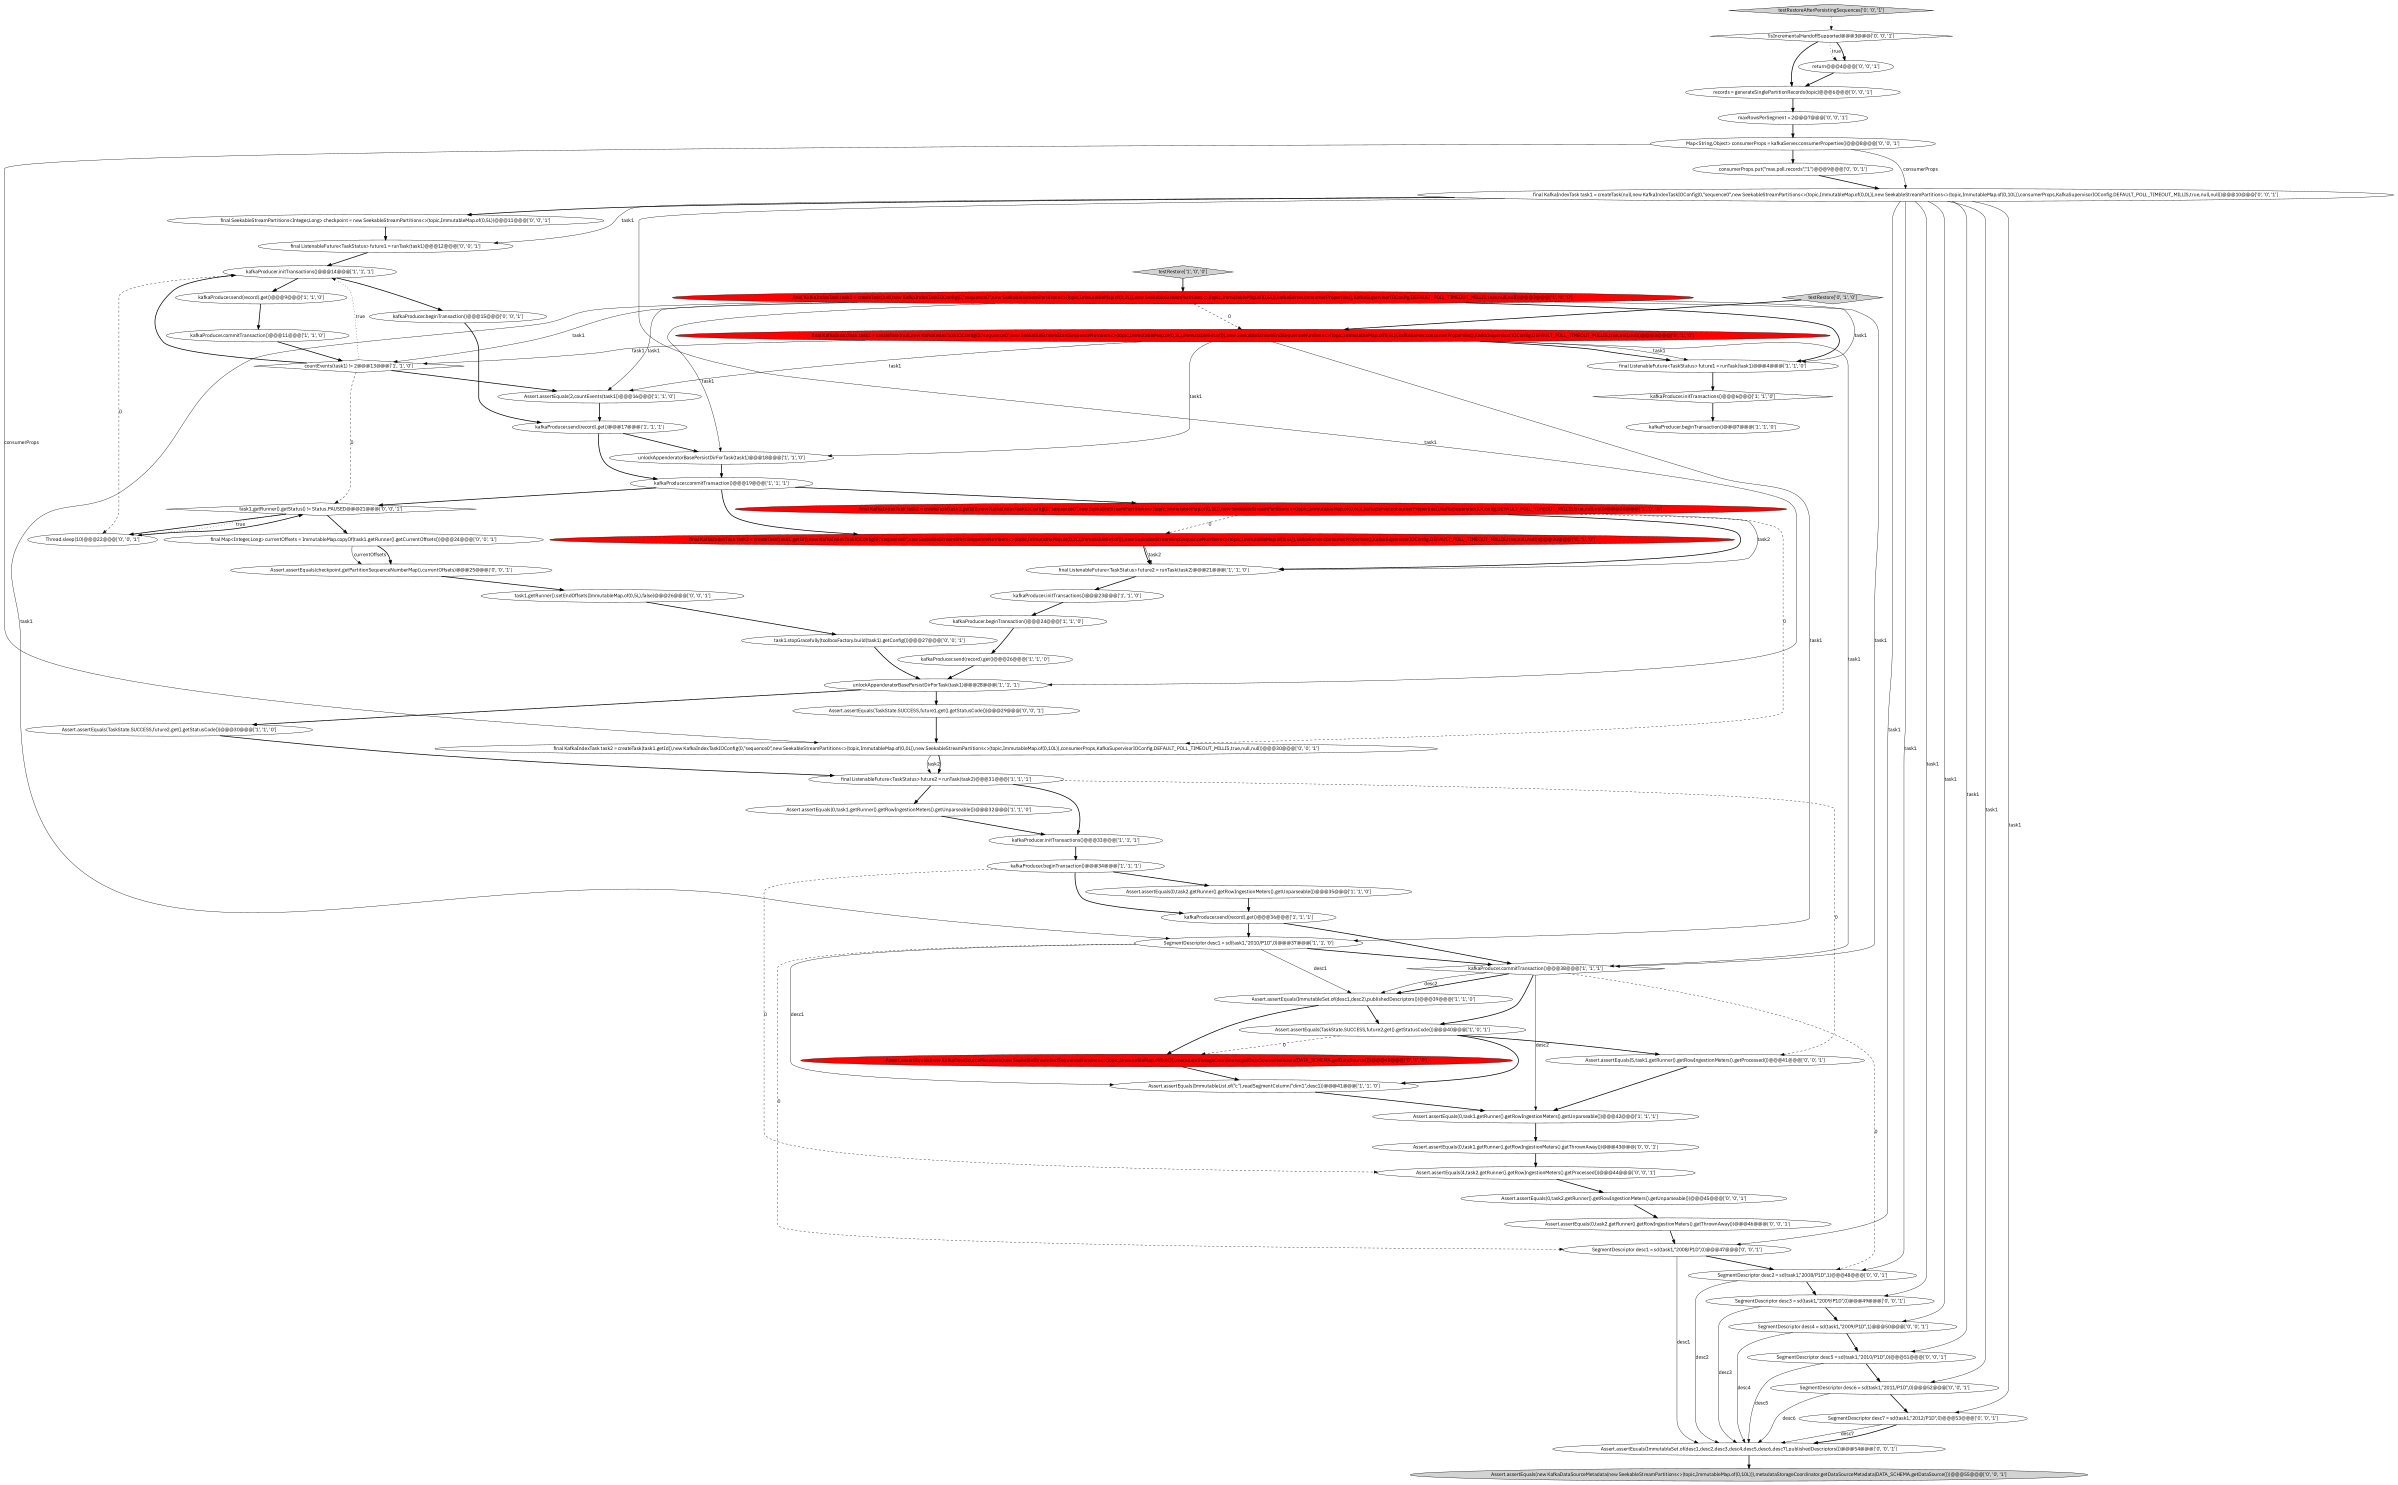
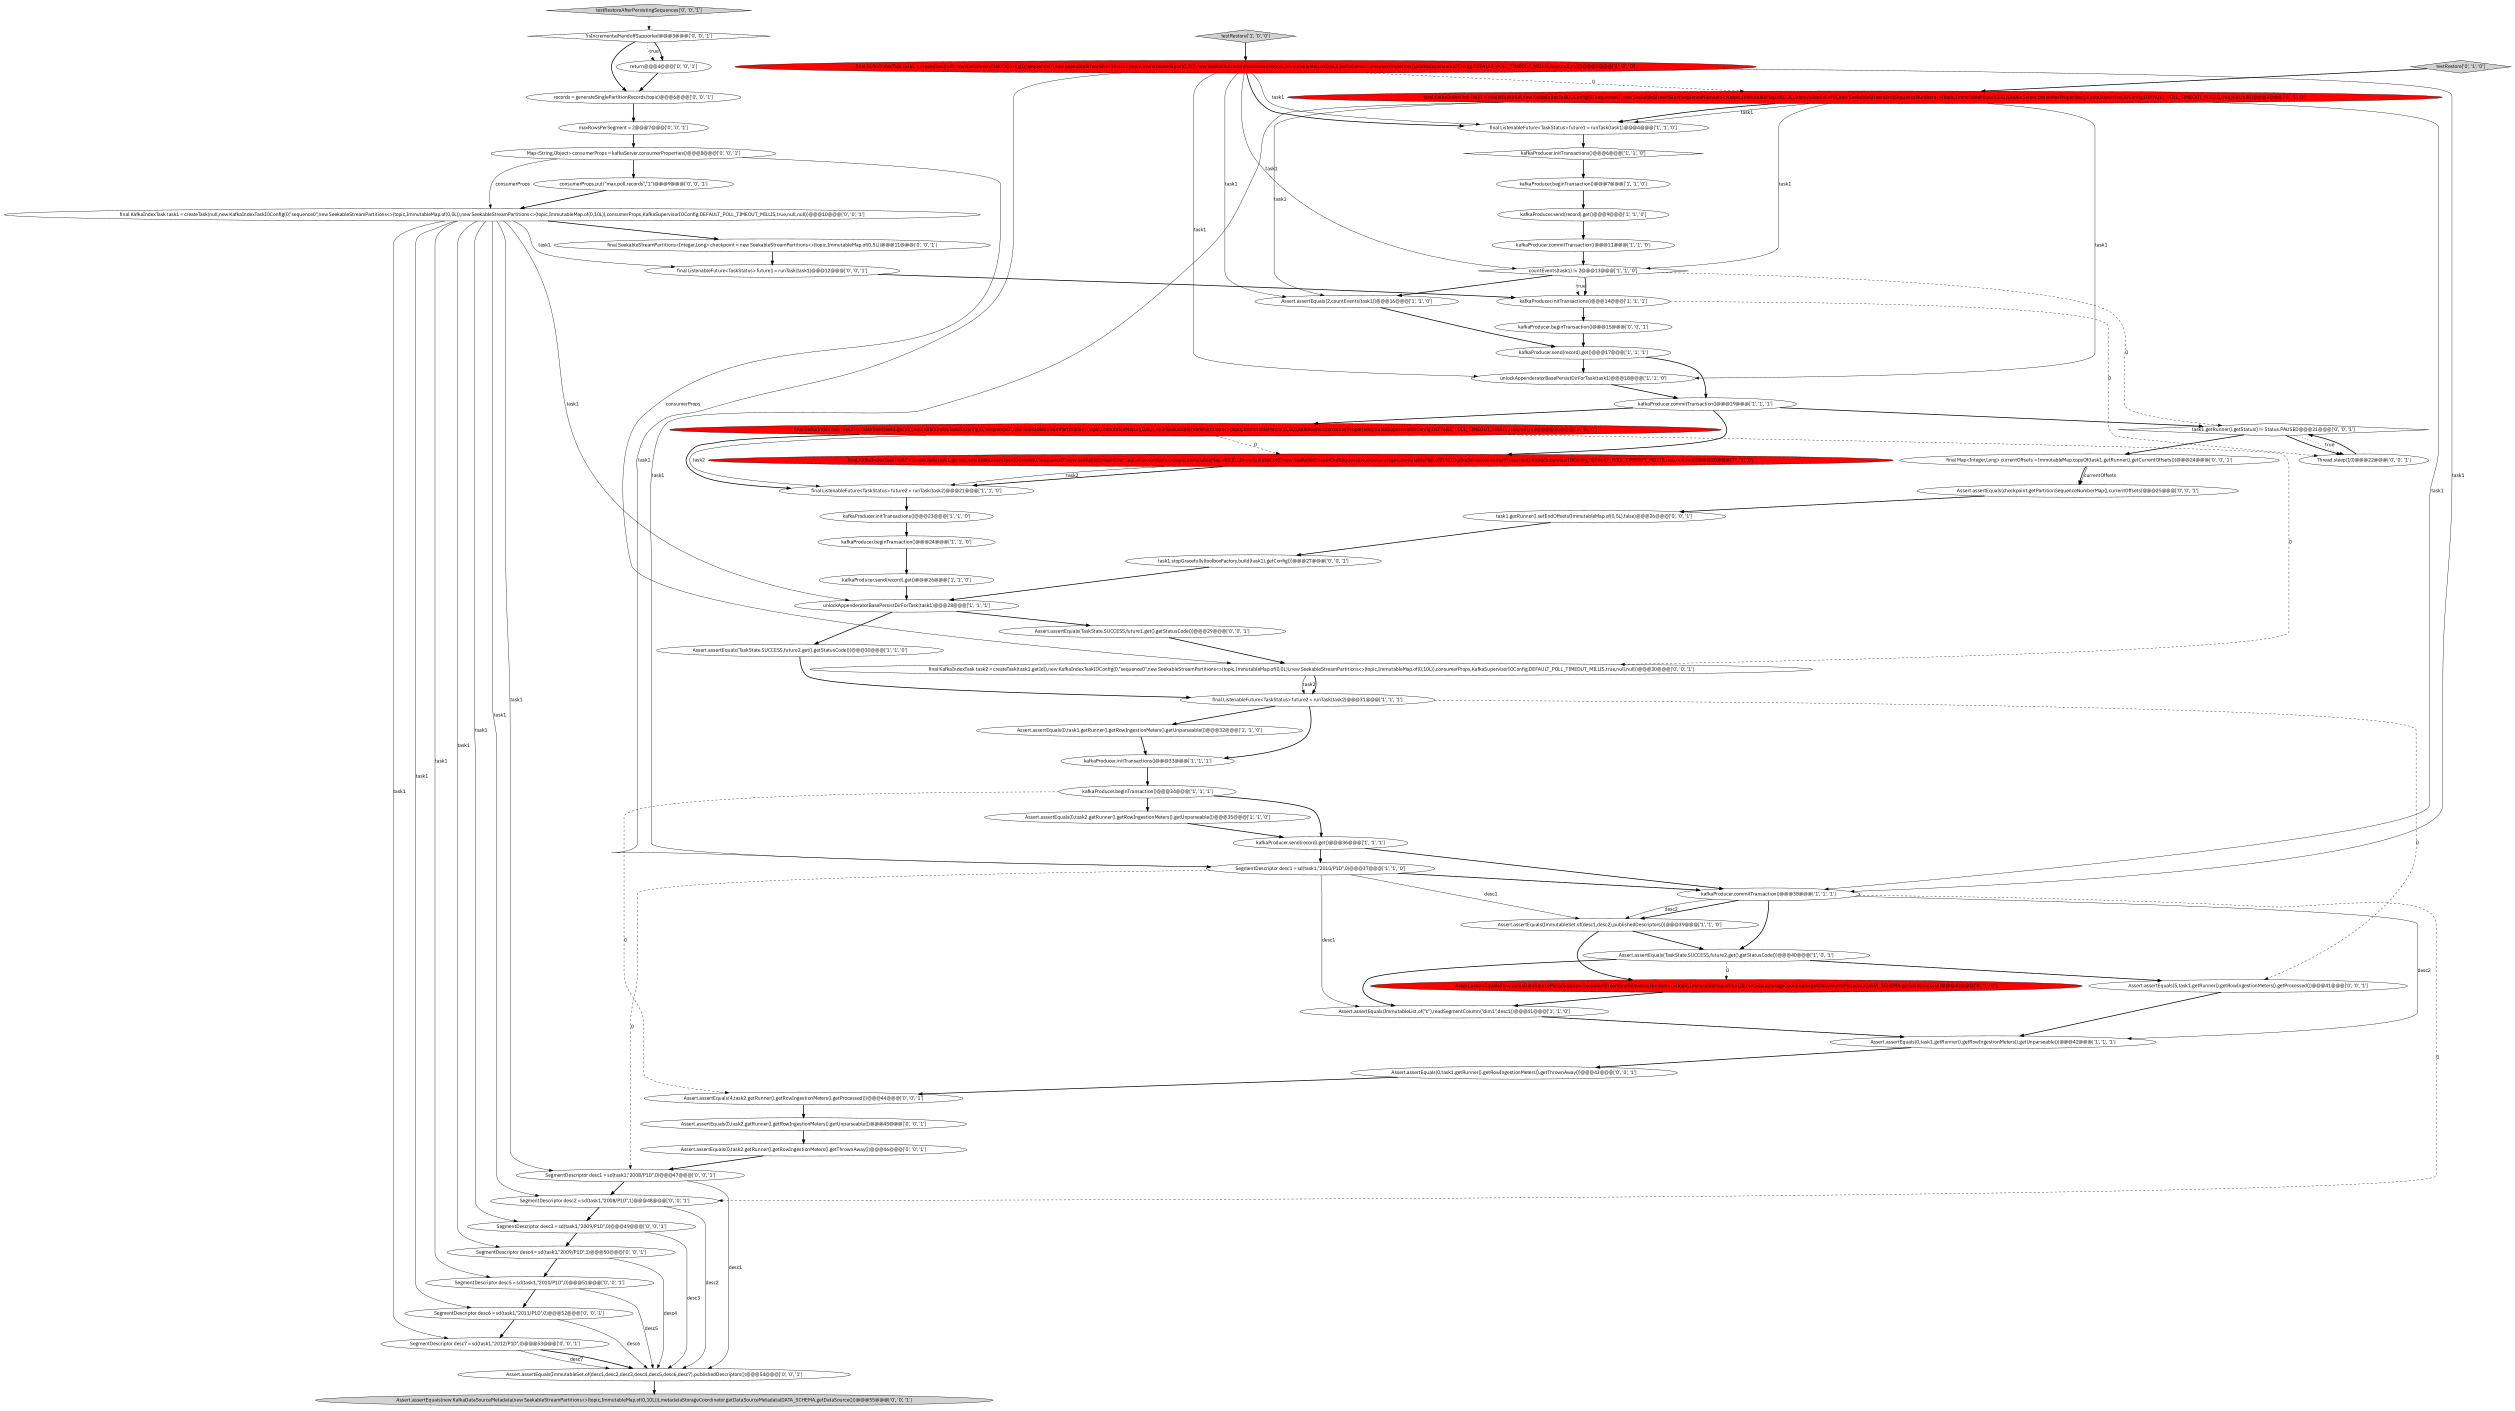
(287, 284) -> (1583, 198)
(1536, 969) -> (1769, 894)
